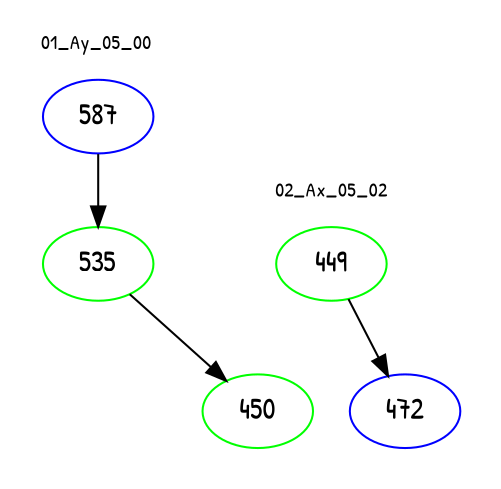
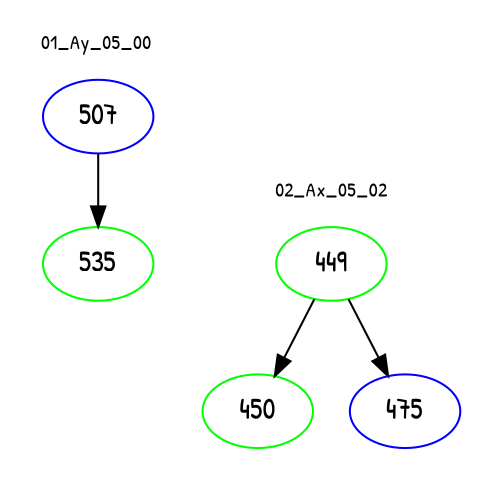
(98, 117) -> (98, 117)
(170, 331) -> (299, 328)
(405, 411) -> (405, 411)
